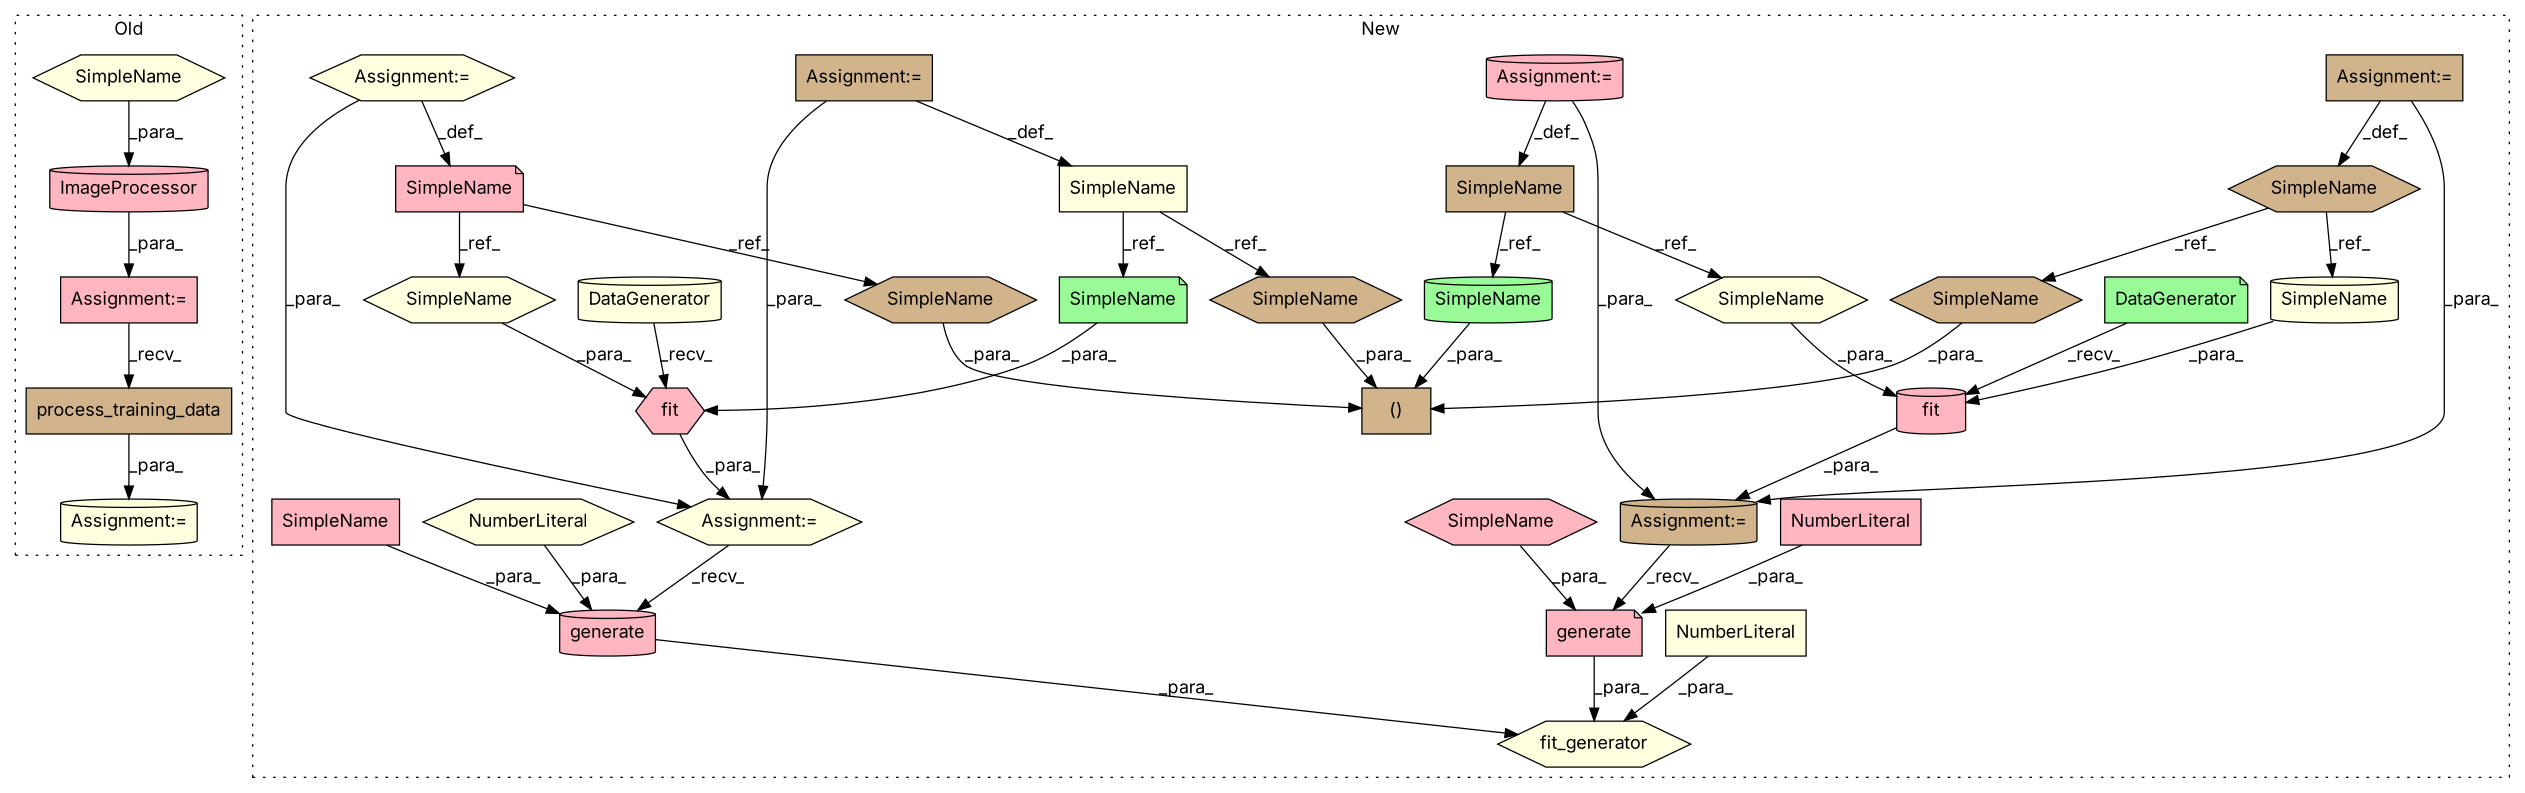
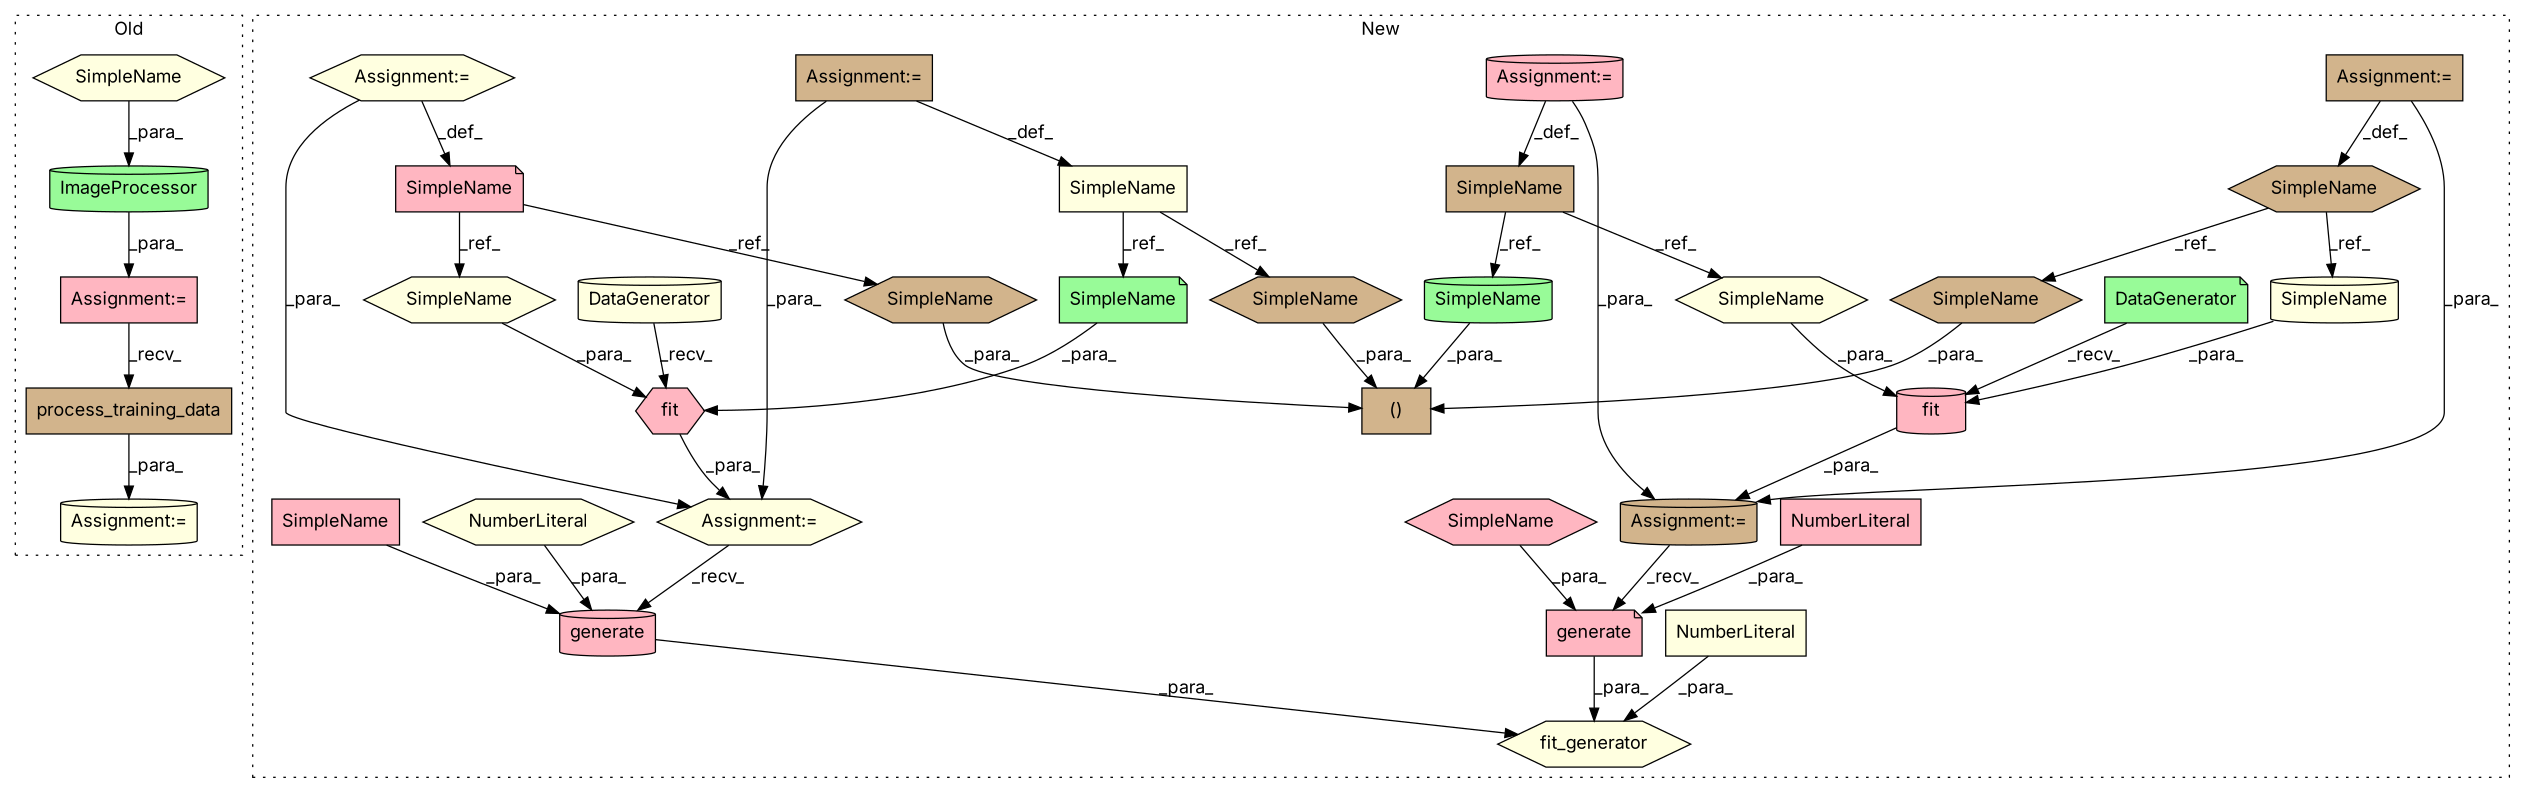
(129, 189) -> (129, 189)
